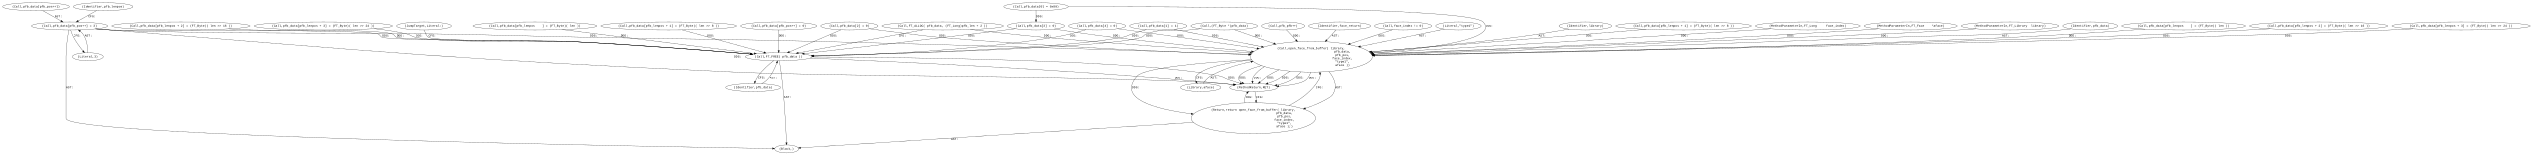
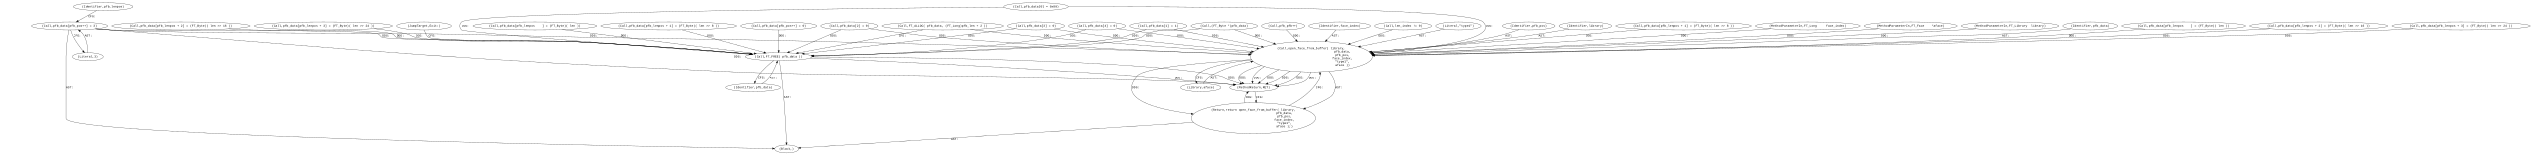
(36, 7) -> none
(1036, 15) -> (584, 14)
(424, 26) -> (424, 26)
(1340, 26) -> (1340, 26)
(1403, 26) -> (1403, 26)
none -> (1529, 26)
